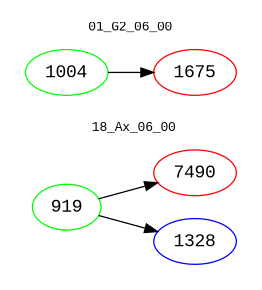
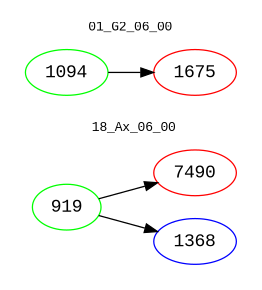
(67, 72) -> (67, 72)
(195, 241) -> (195, 241)
